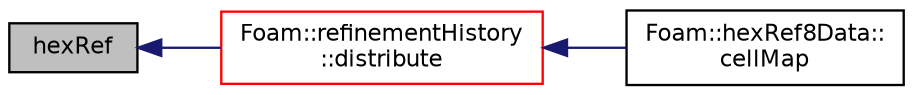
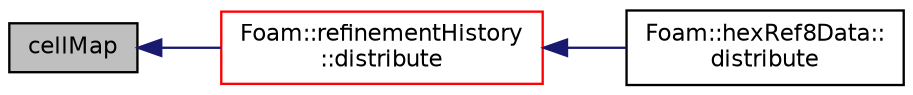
(73, 48) -> (73, 48)
(765, 48) -> (765, 48)
